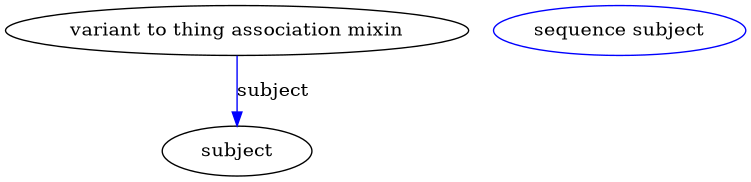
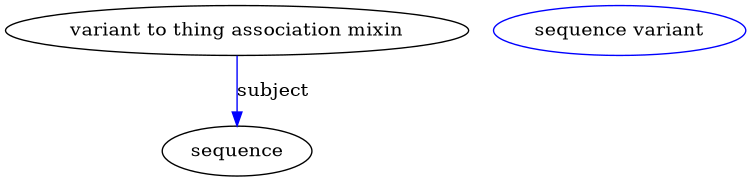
(620, 30) -> (620, 30)
(237, 151) -> (237, 151)
